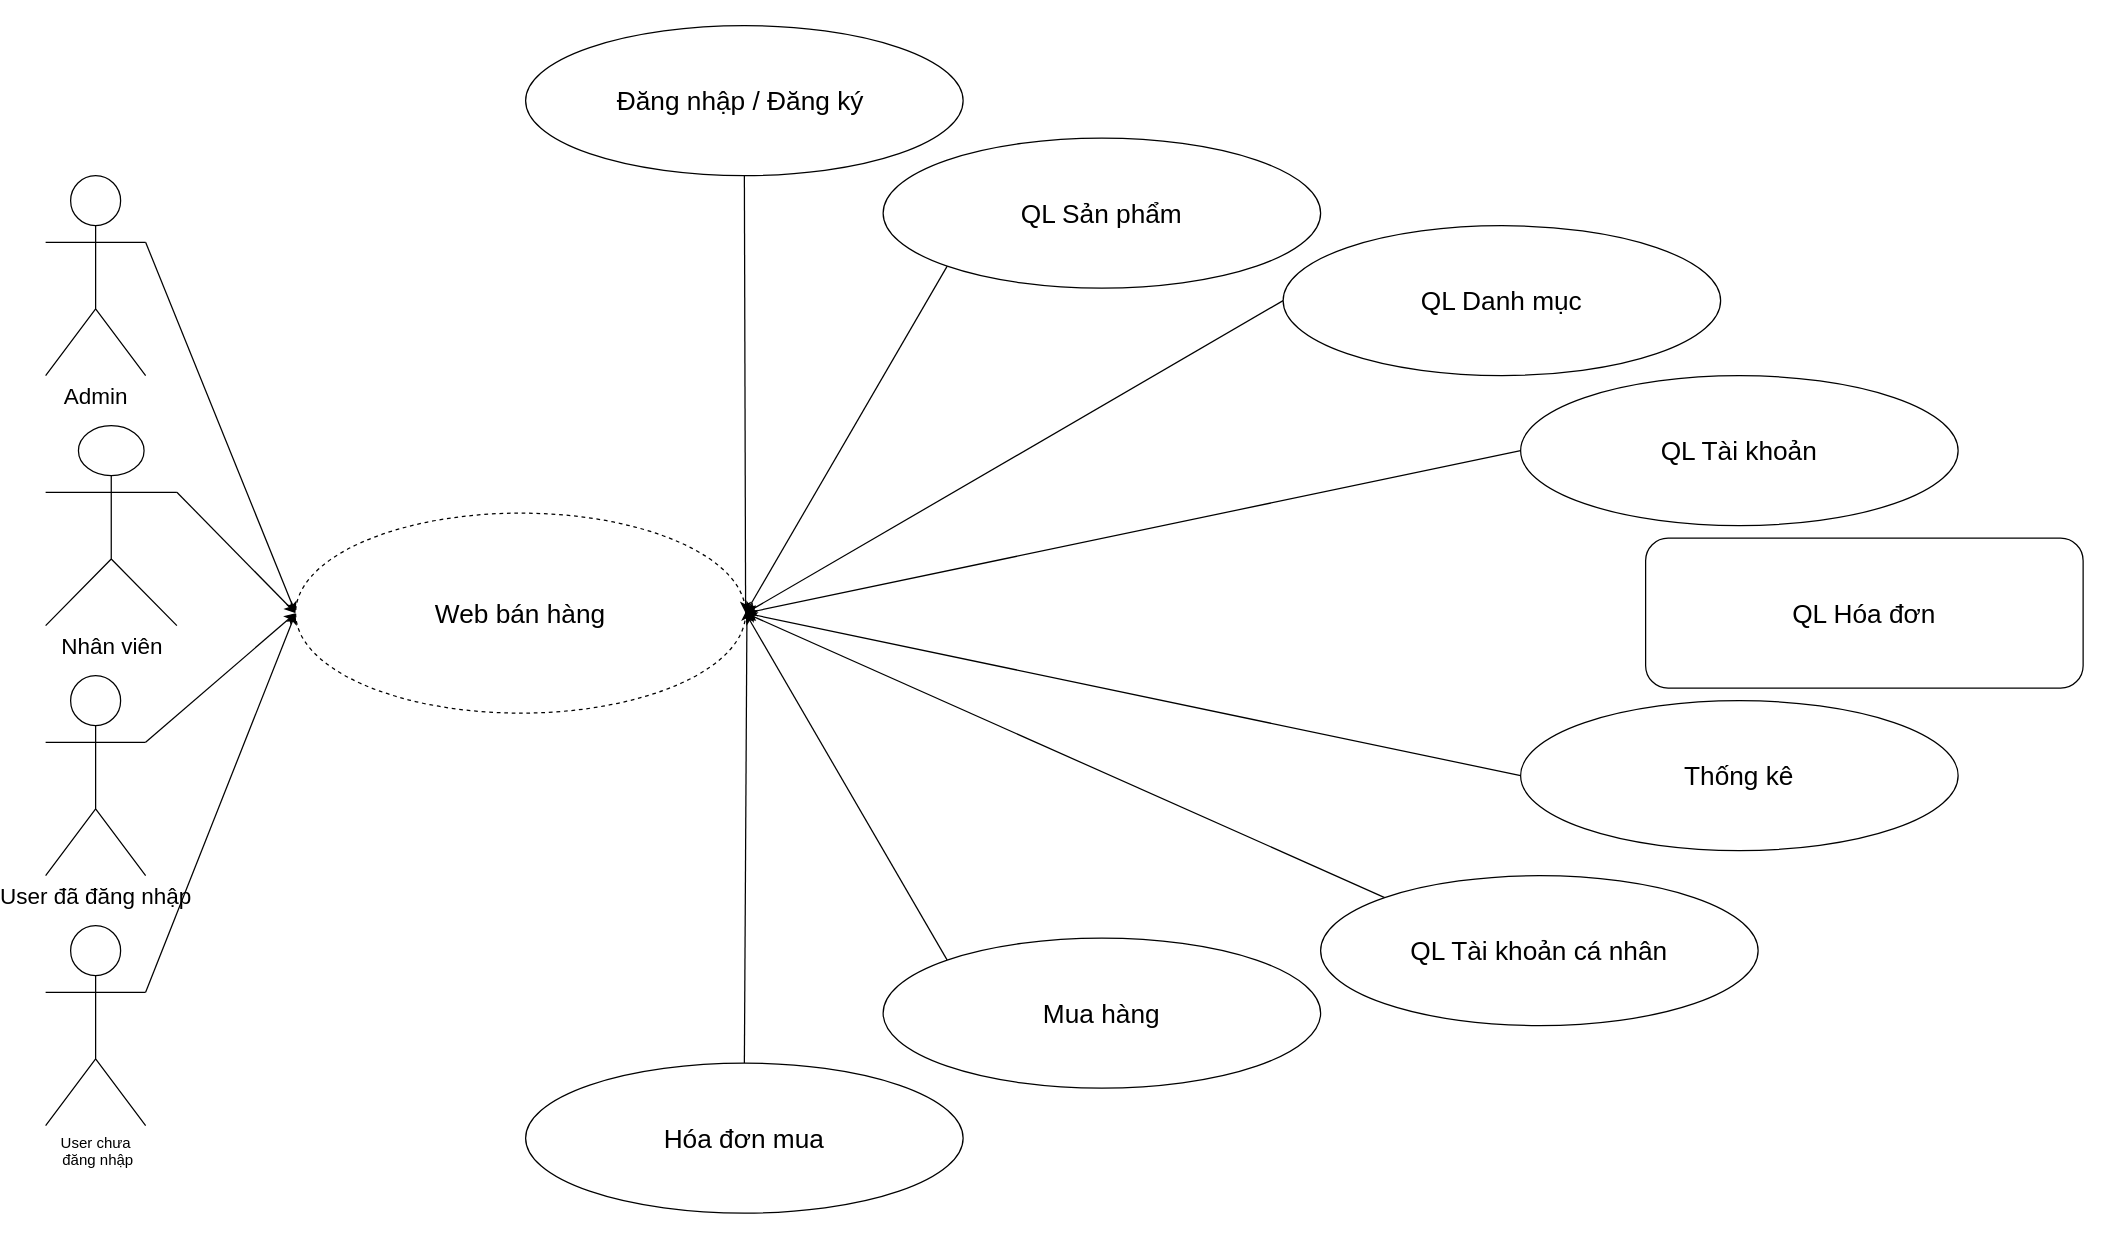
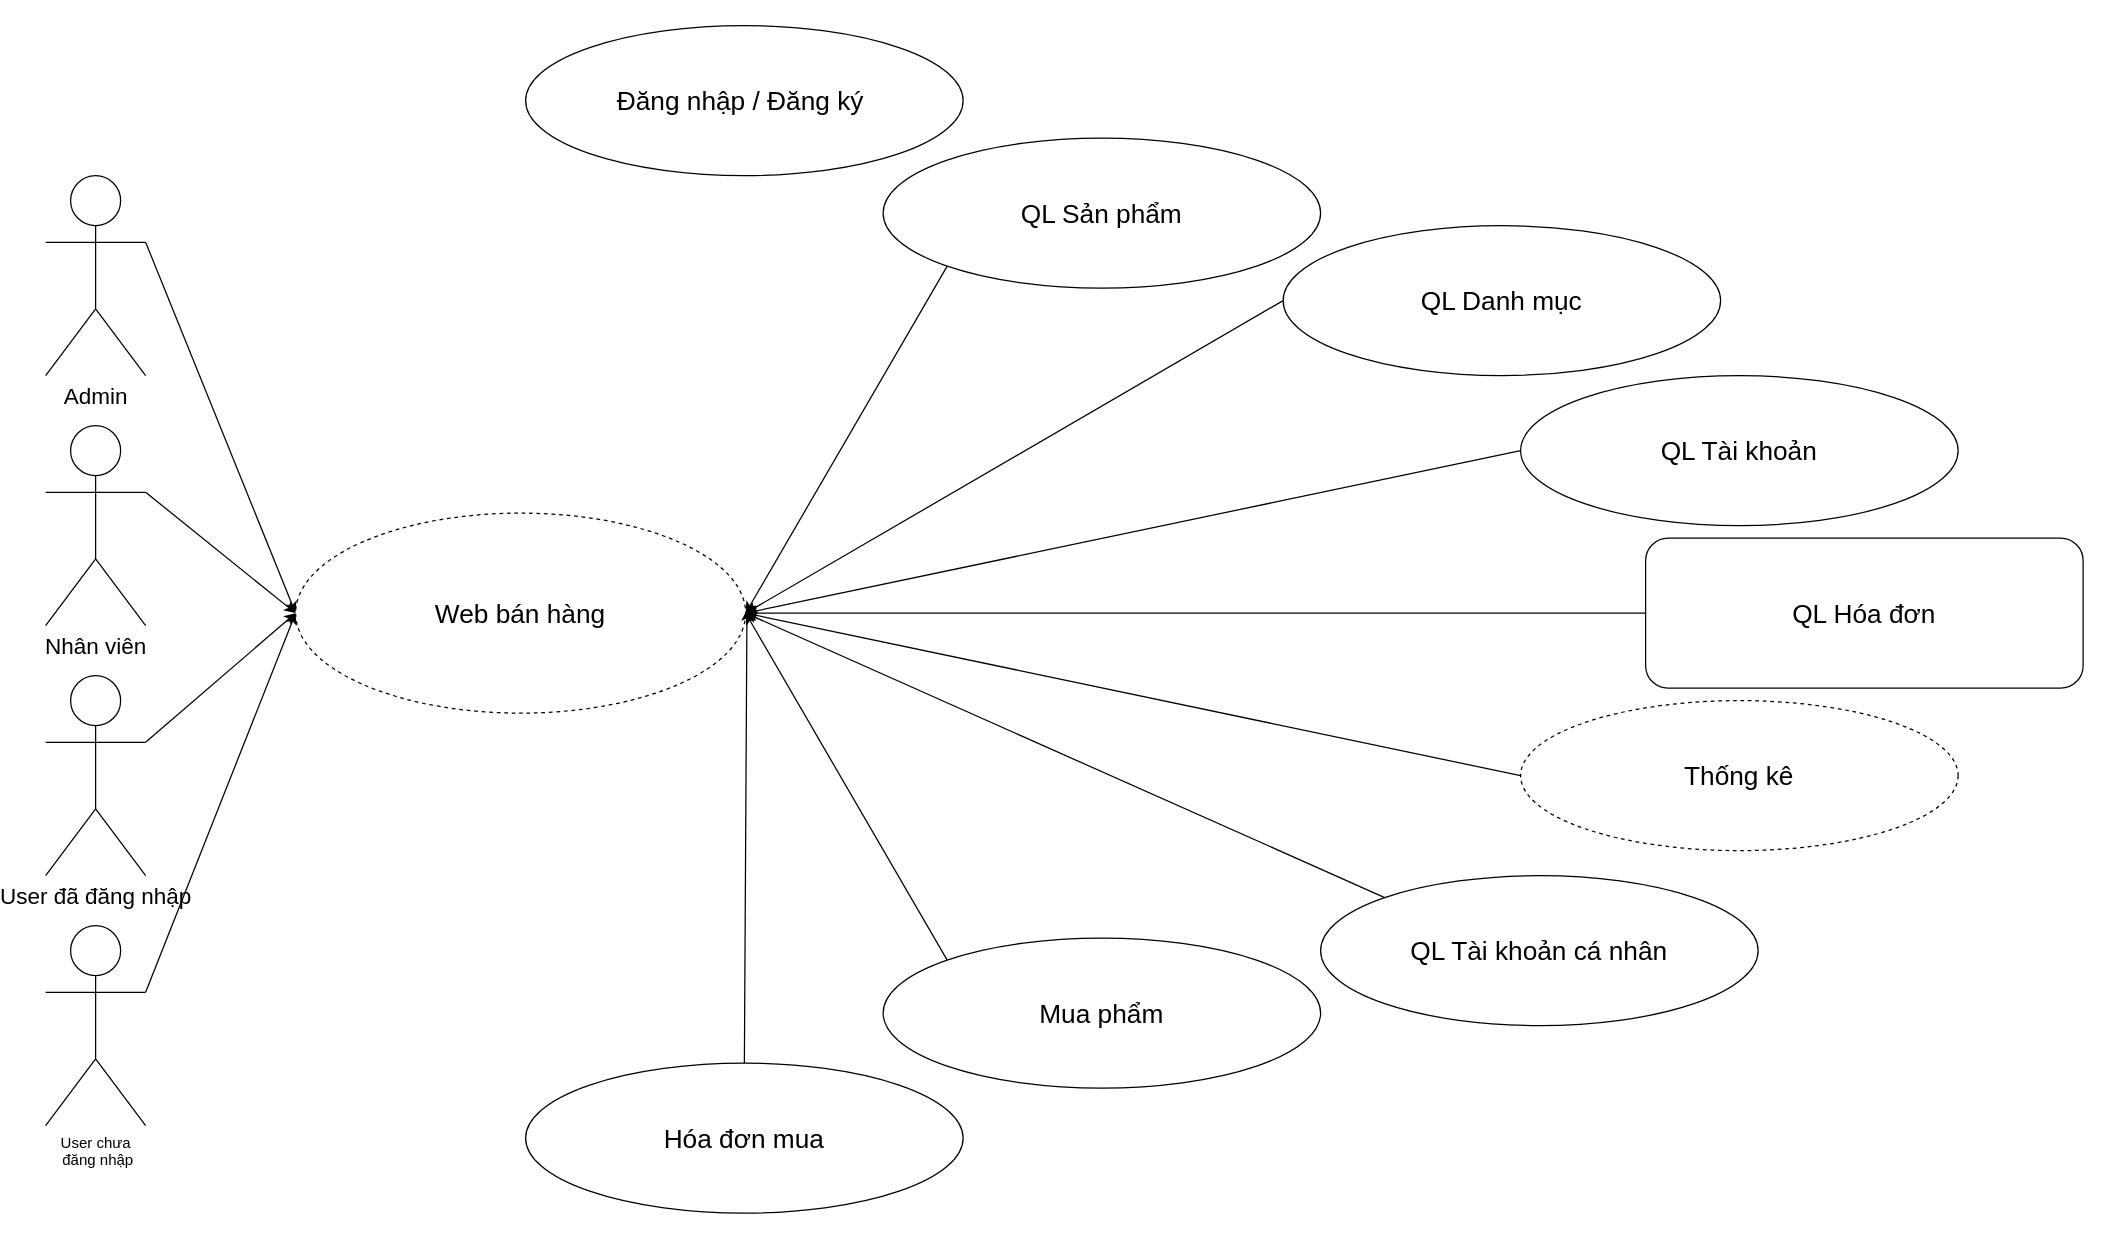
(745, 390) -> none
(111, 526) -> (96, 526)
none -> (1203, 613)
(1739, 776) -> (1739, 776)
(1102, 1013) -> (1102, 1013)
